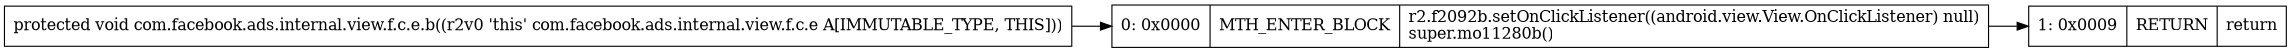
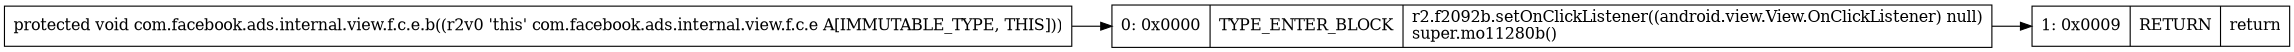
(1305, 26) -> (1307, 26)
